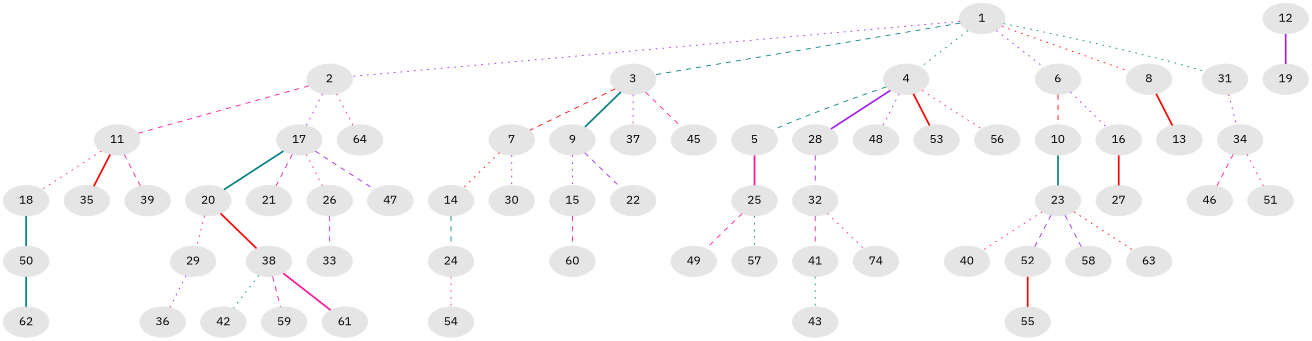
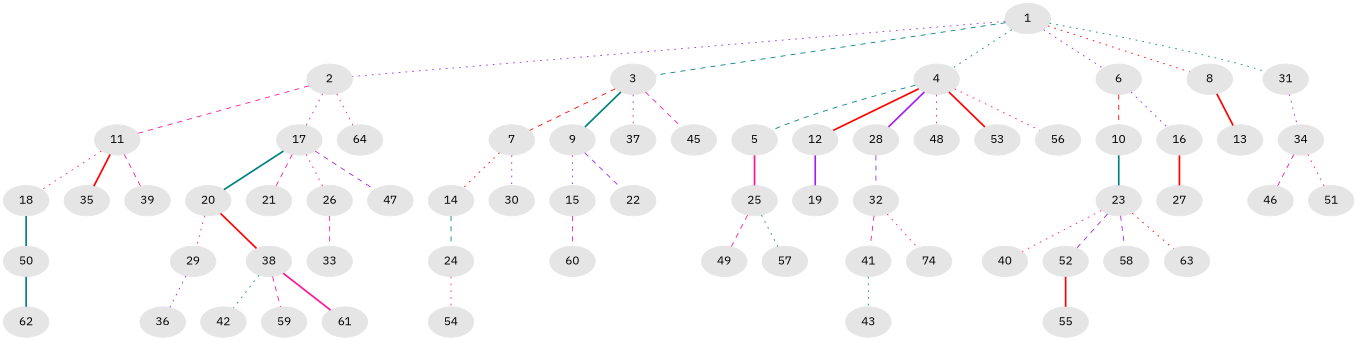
none -> (876, 110)
